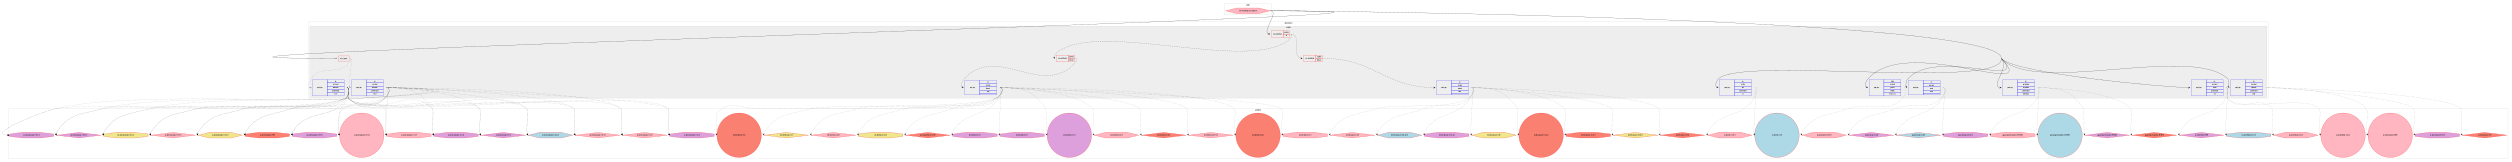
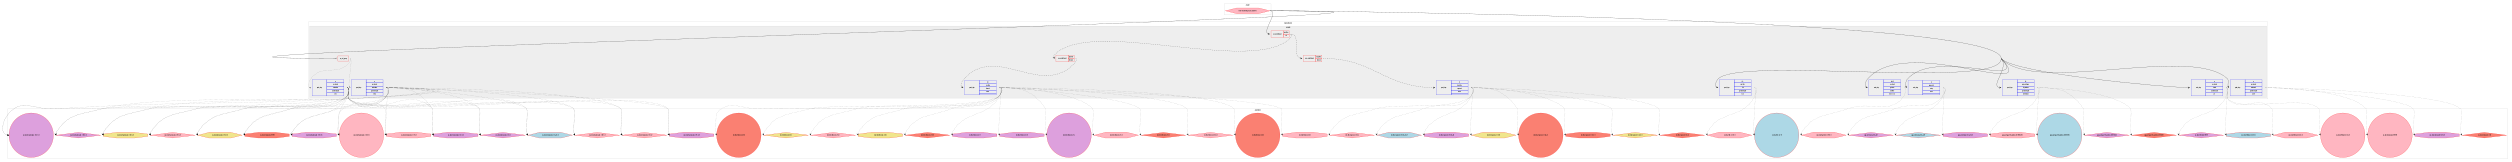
(31, 135) -> (31, 135)
(928, 135) -> (928, 135)
